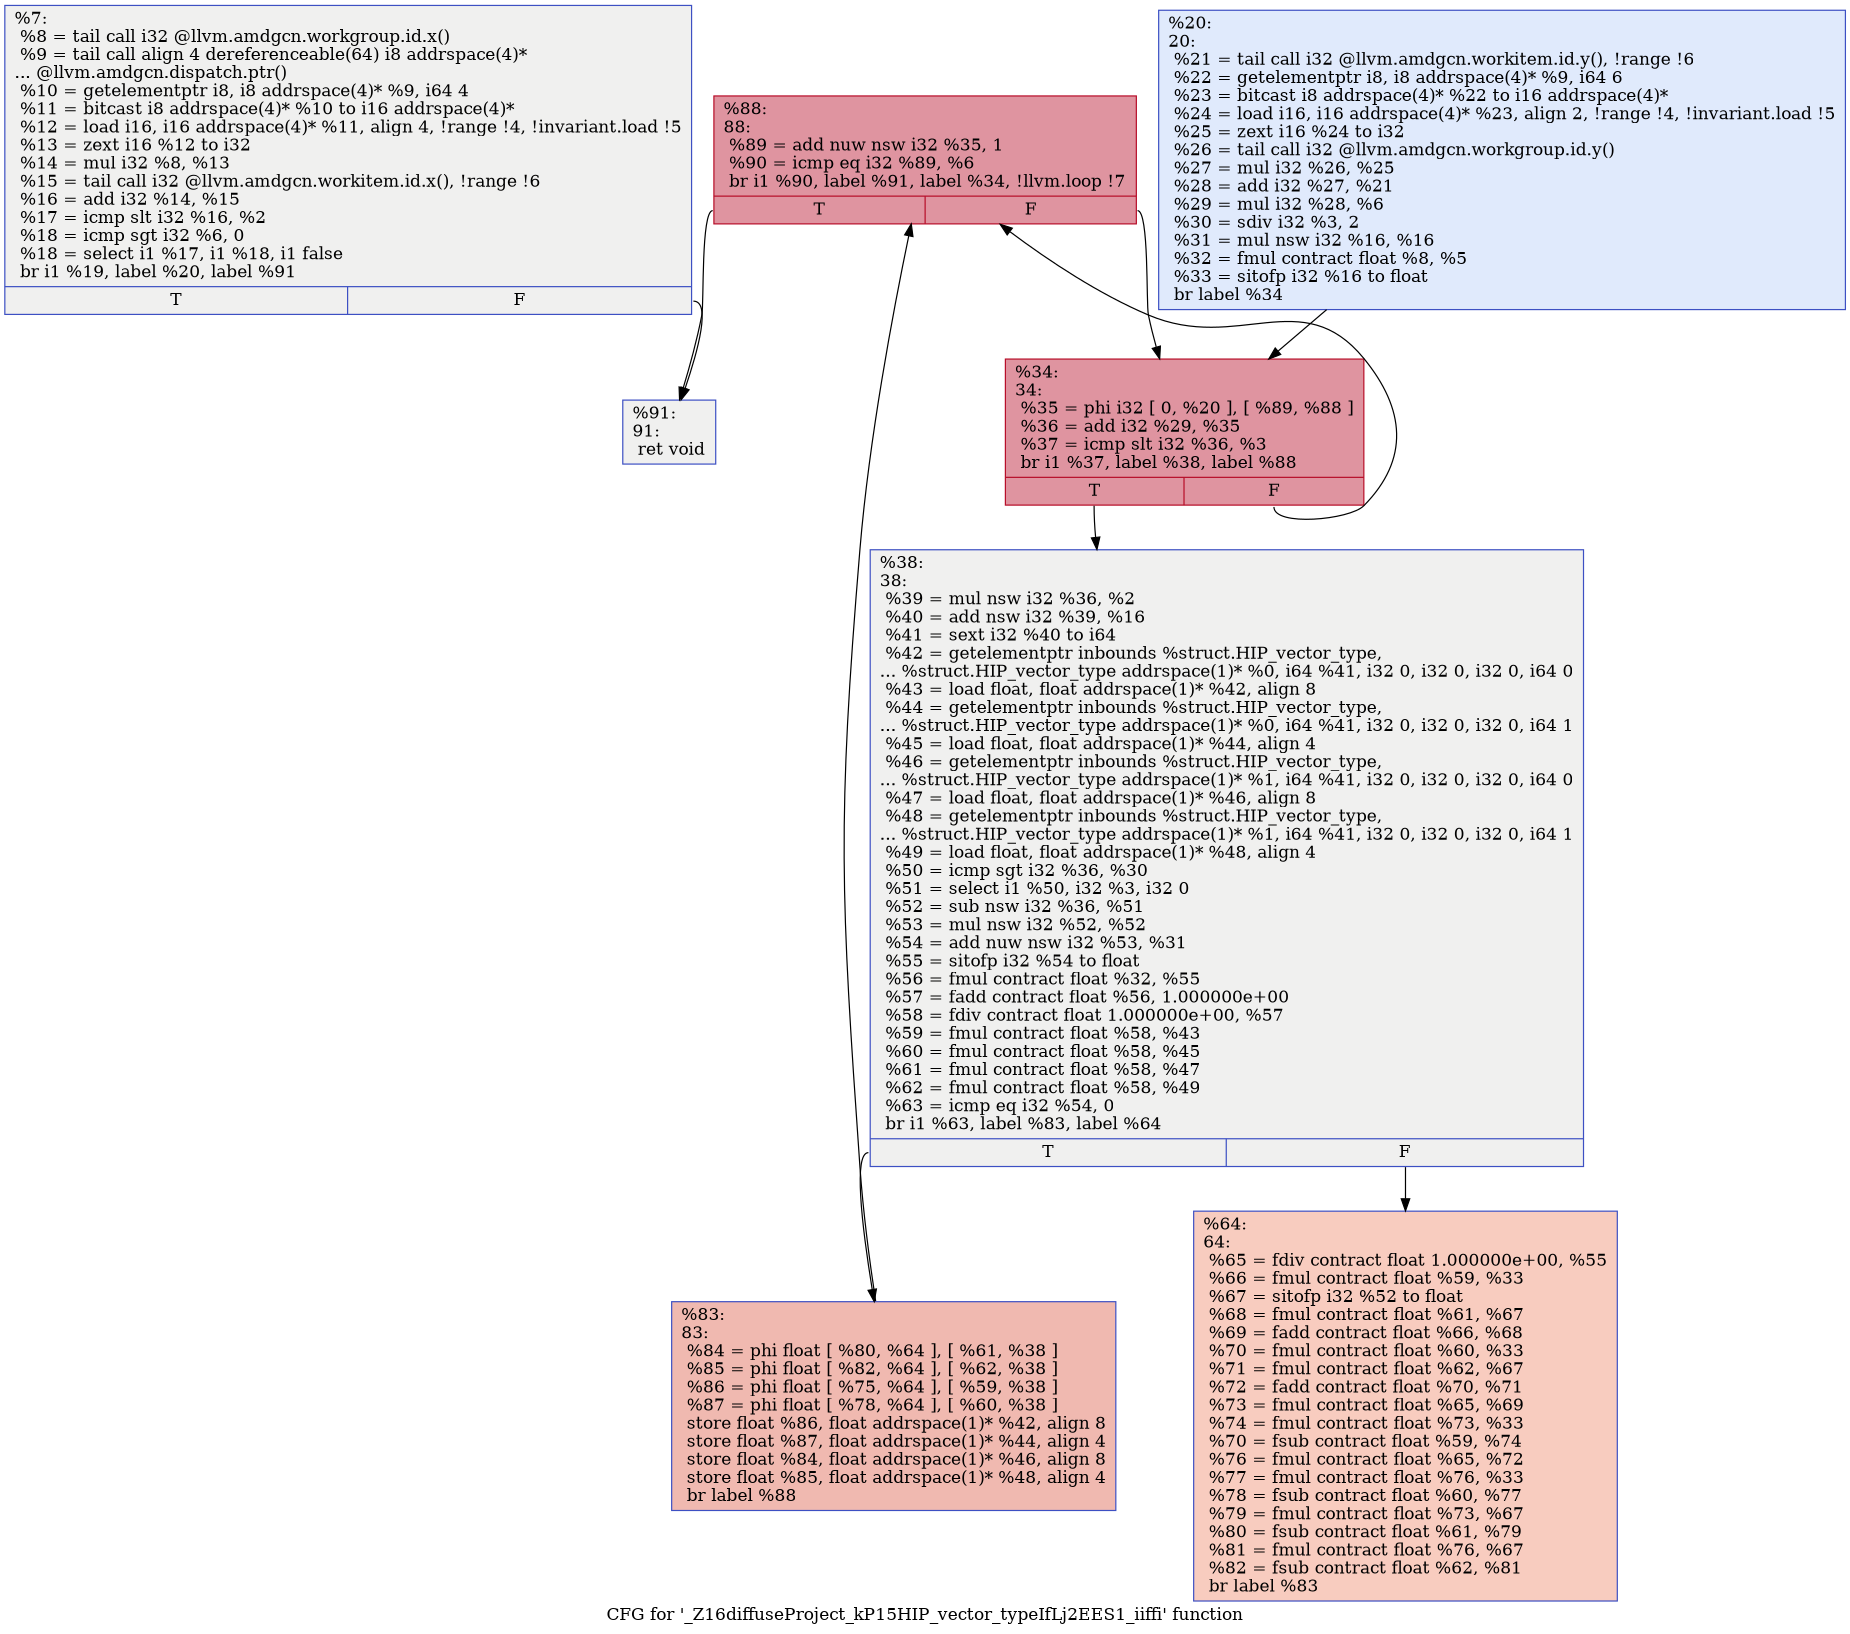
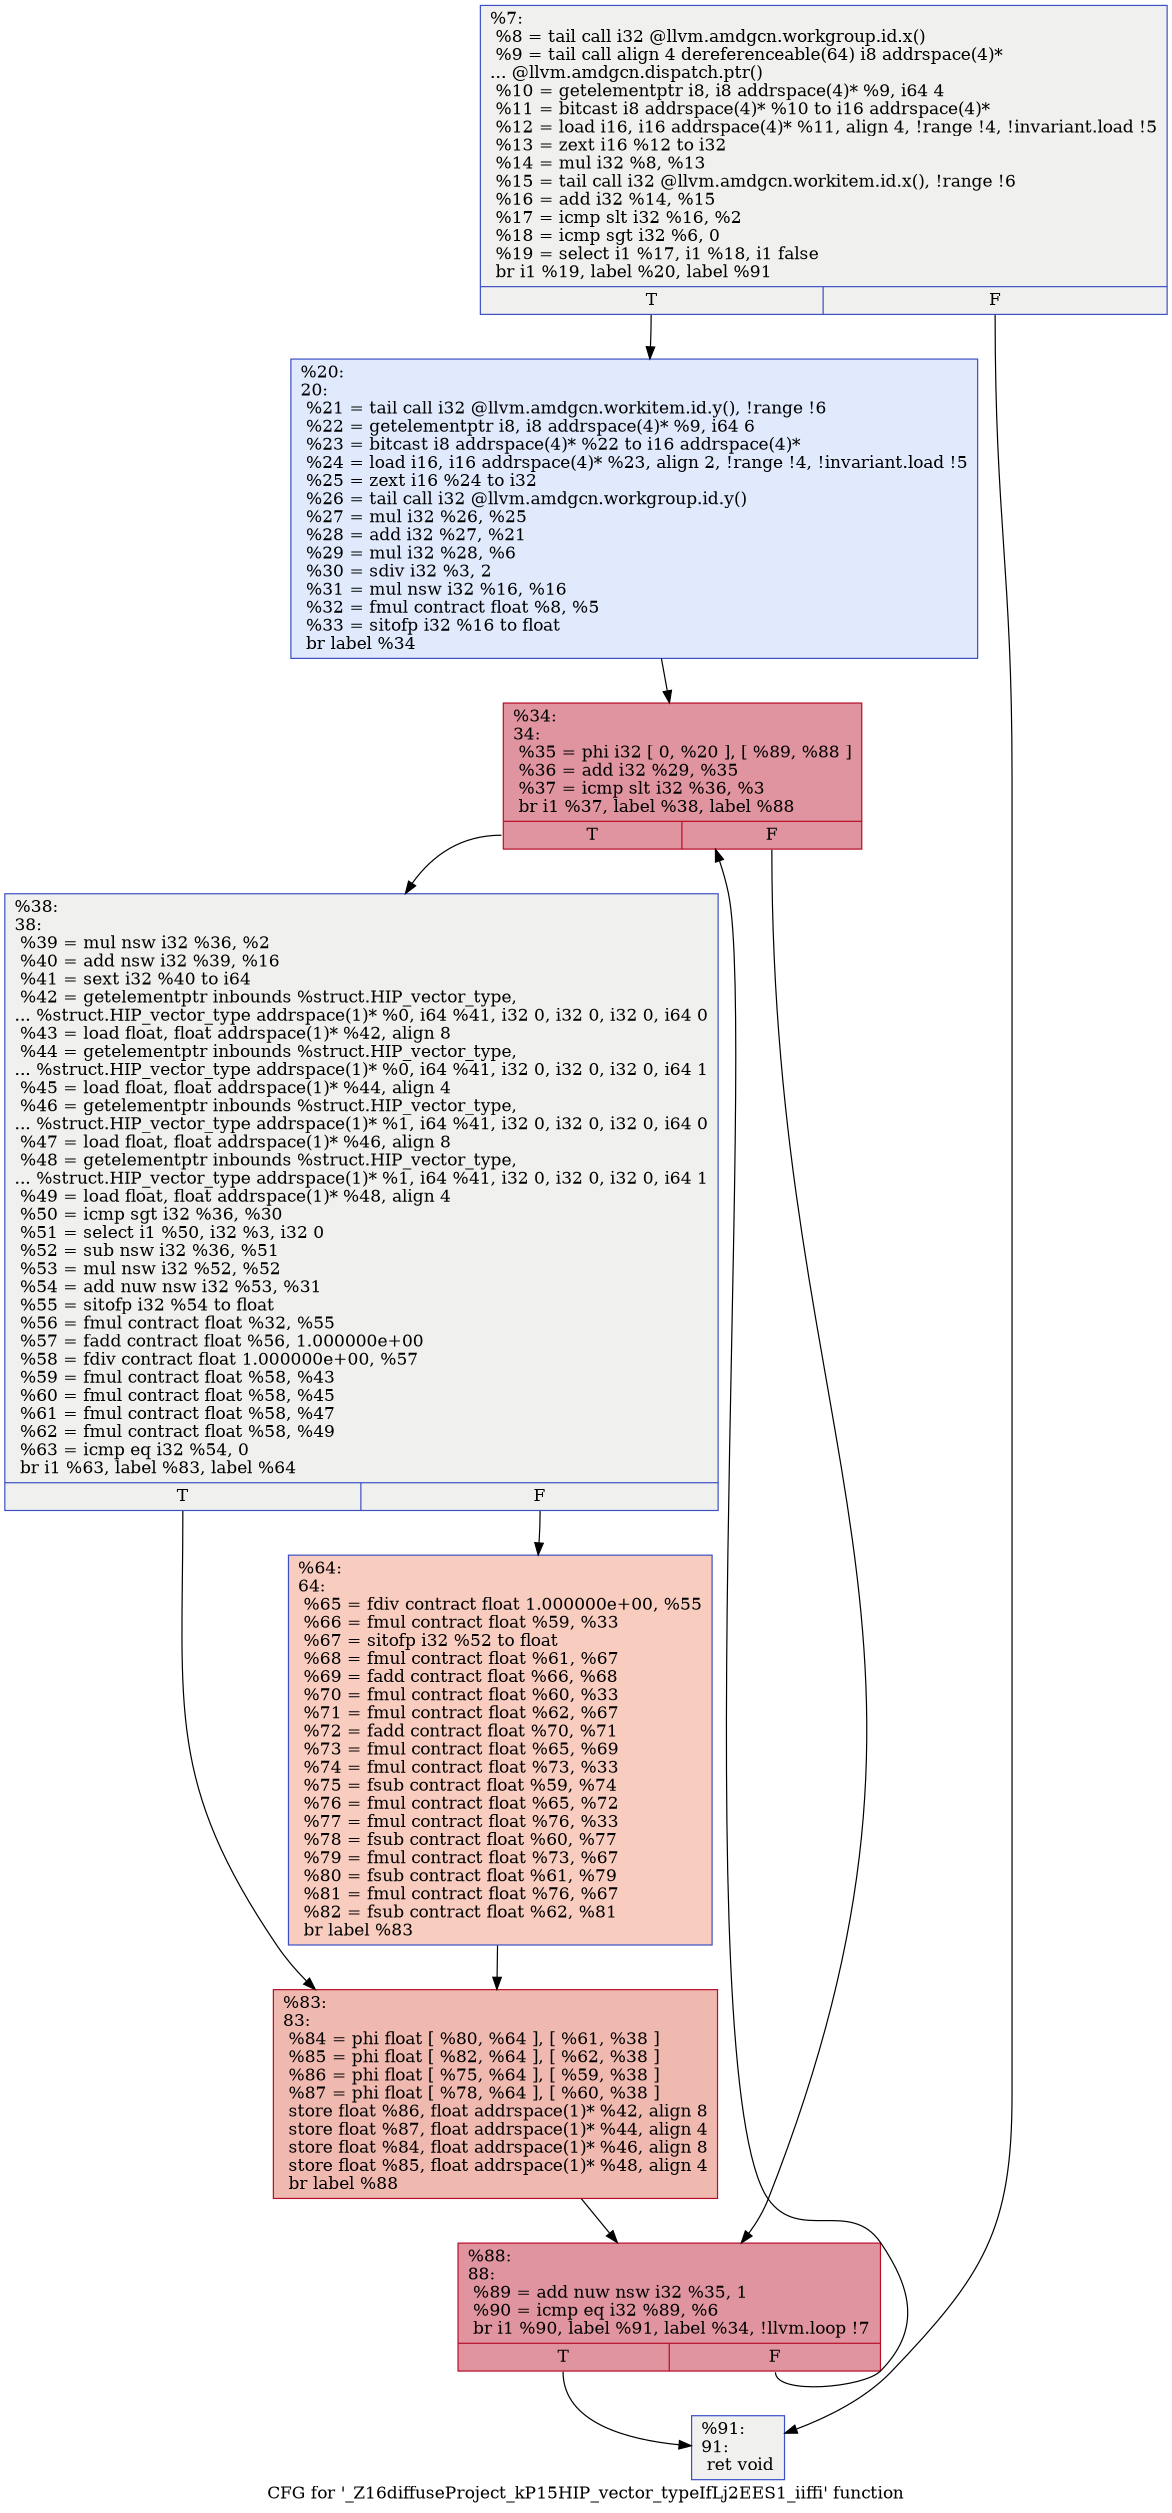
(179, 254) -> (655, 254)
none -> (651, 331)
(894, 1406) -> (495, 2094)
(1363, 1442) -> (458, 1786)
none -> (497, 1961)
